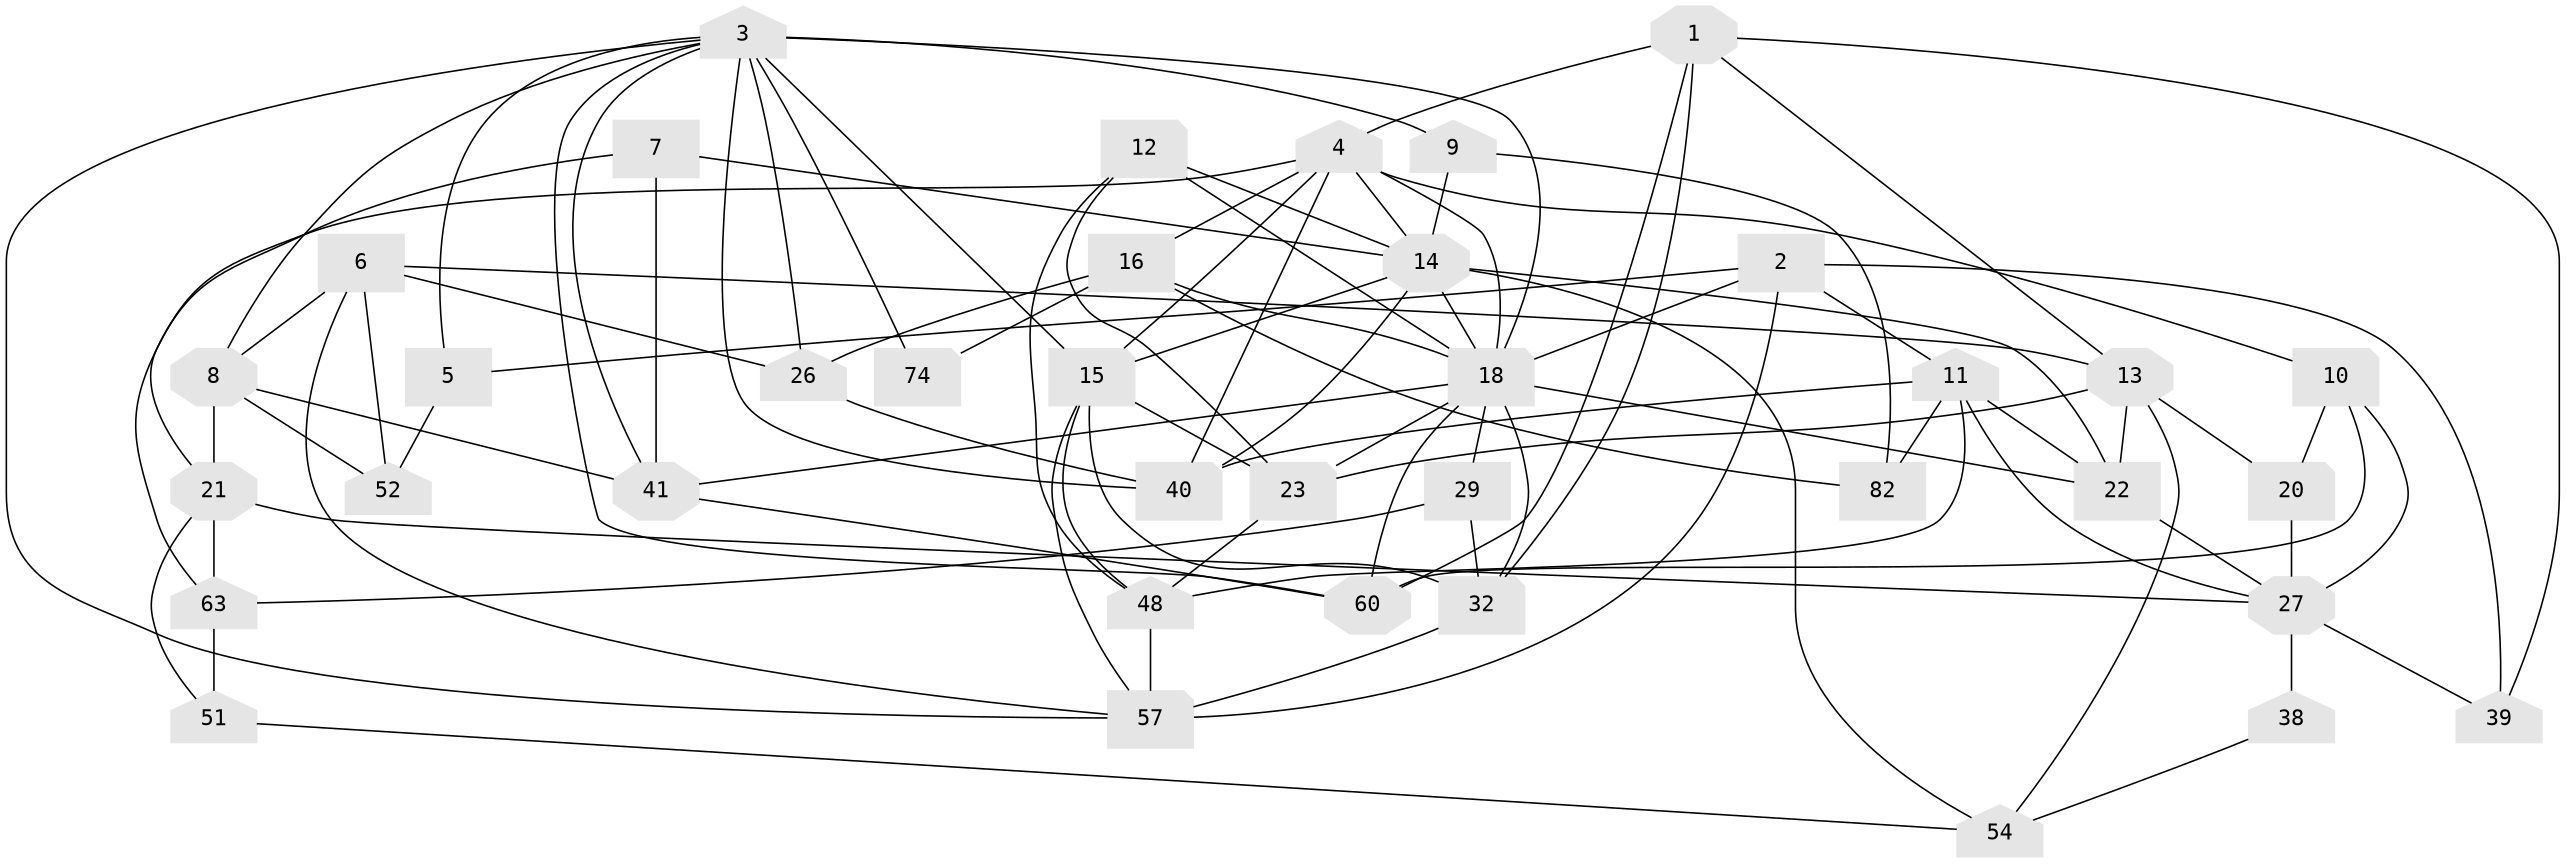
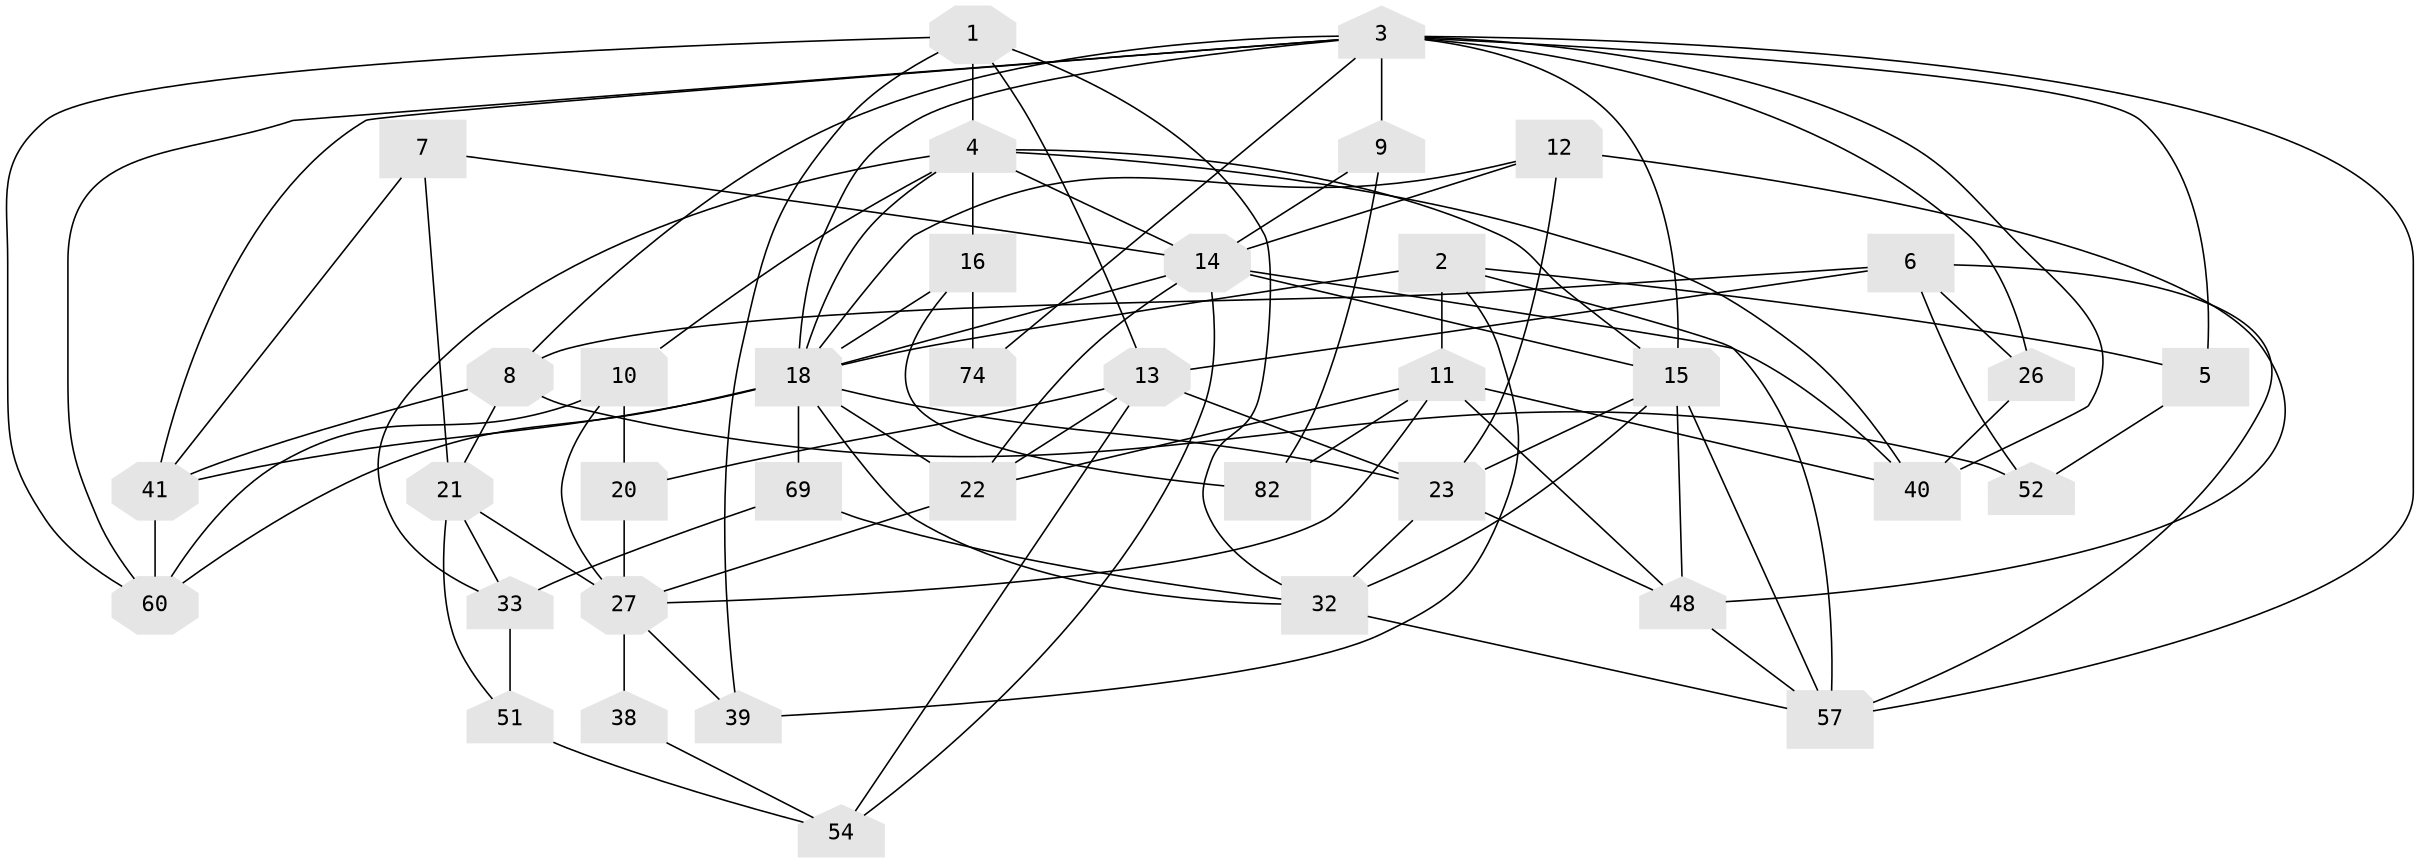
(959, 314) -> none
(1467, 491) -> (798, 491)
none -> (1383, 548)
(214, 605) -> (510, 605)
